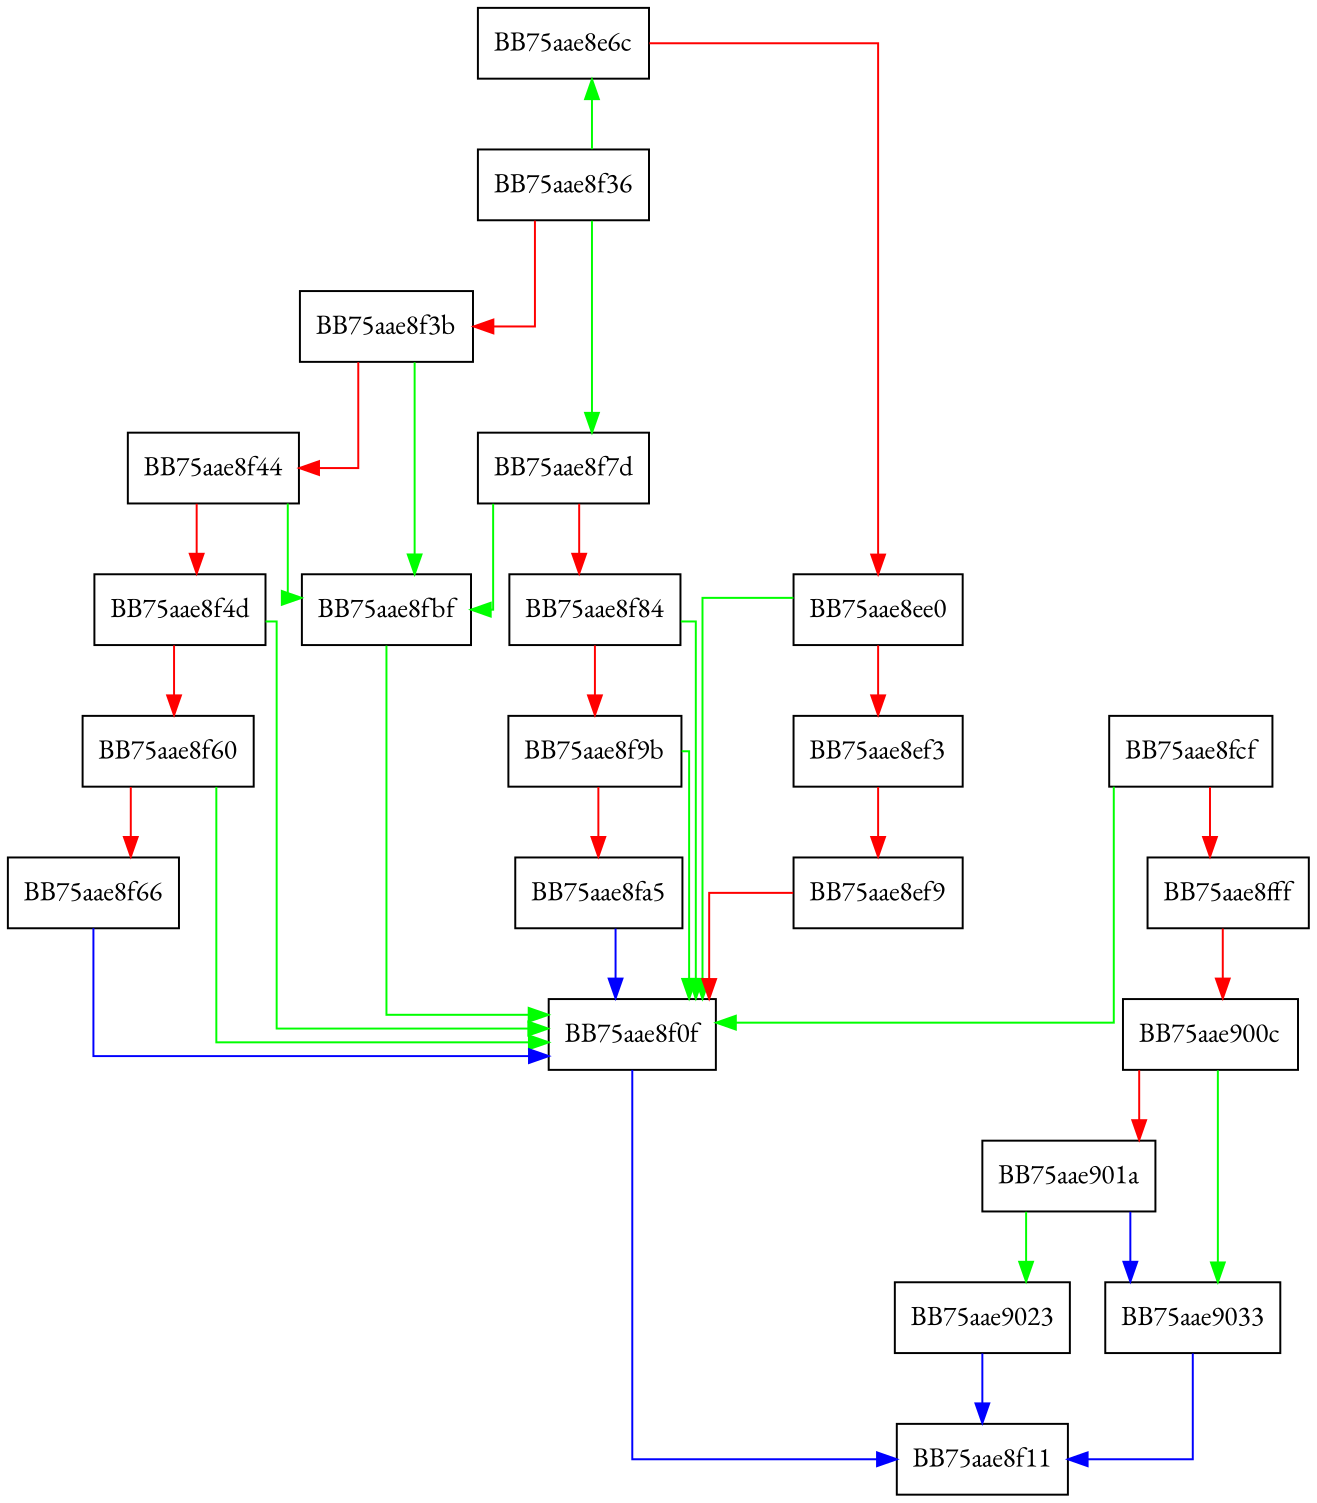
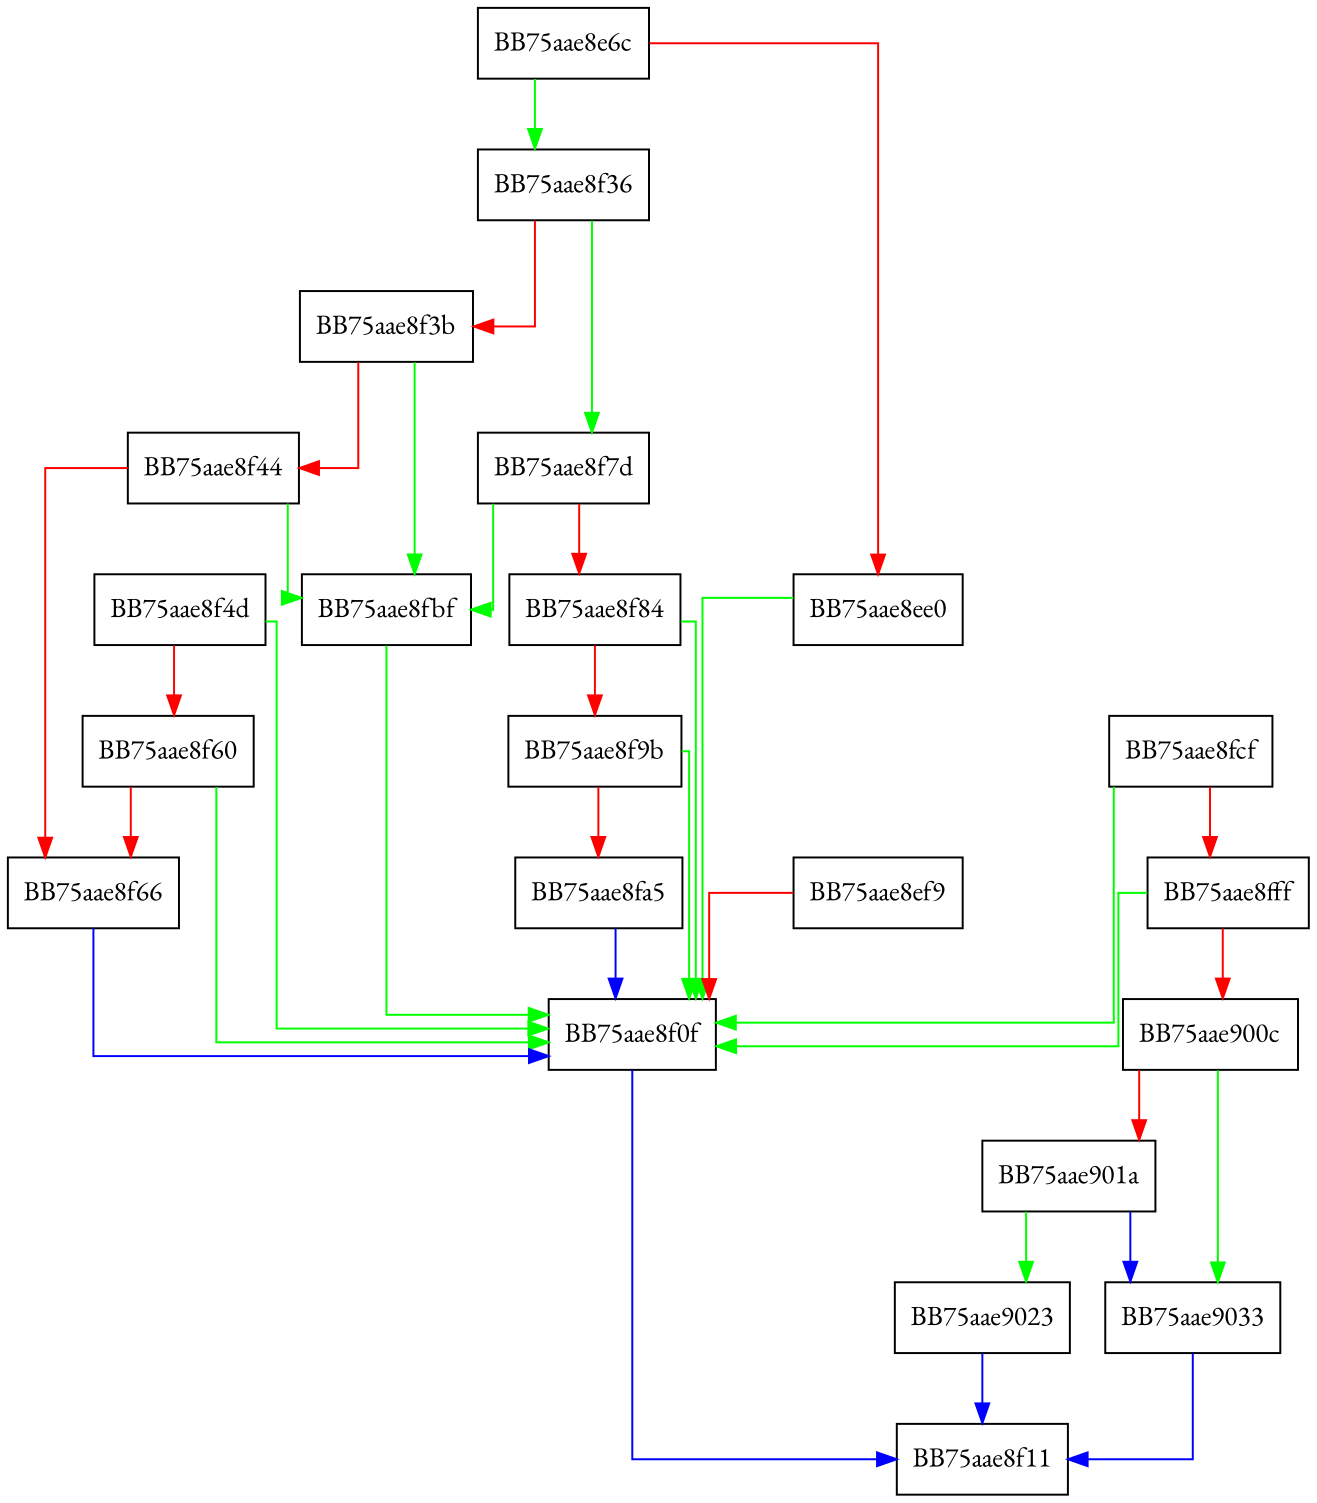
(592, 124) -> (535, 104)
(197, 529) -> (45, 612)
(878, 751) -> none
none -> (1018, 1046)
